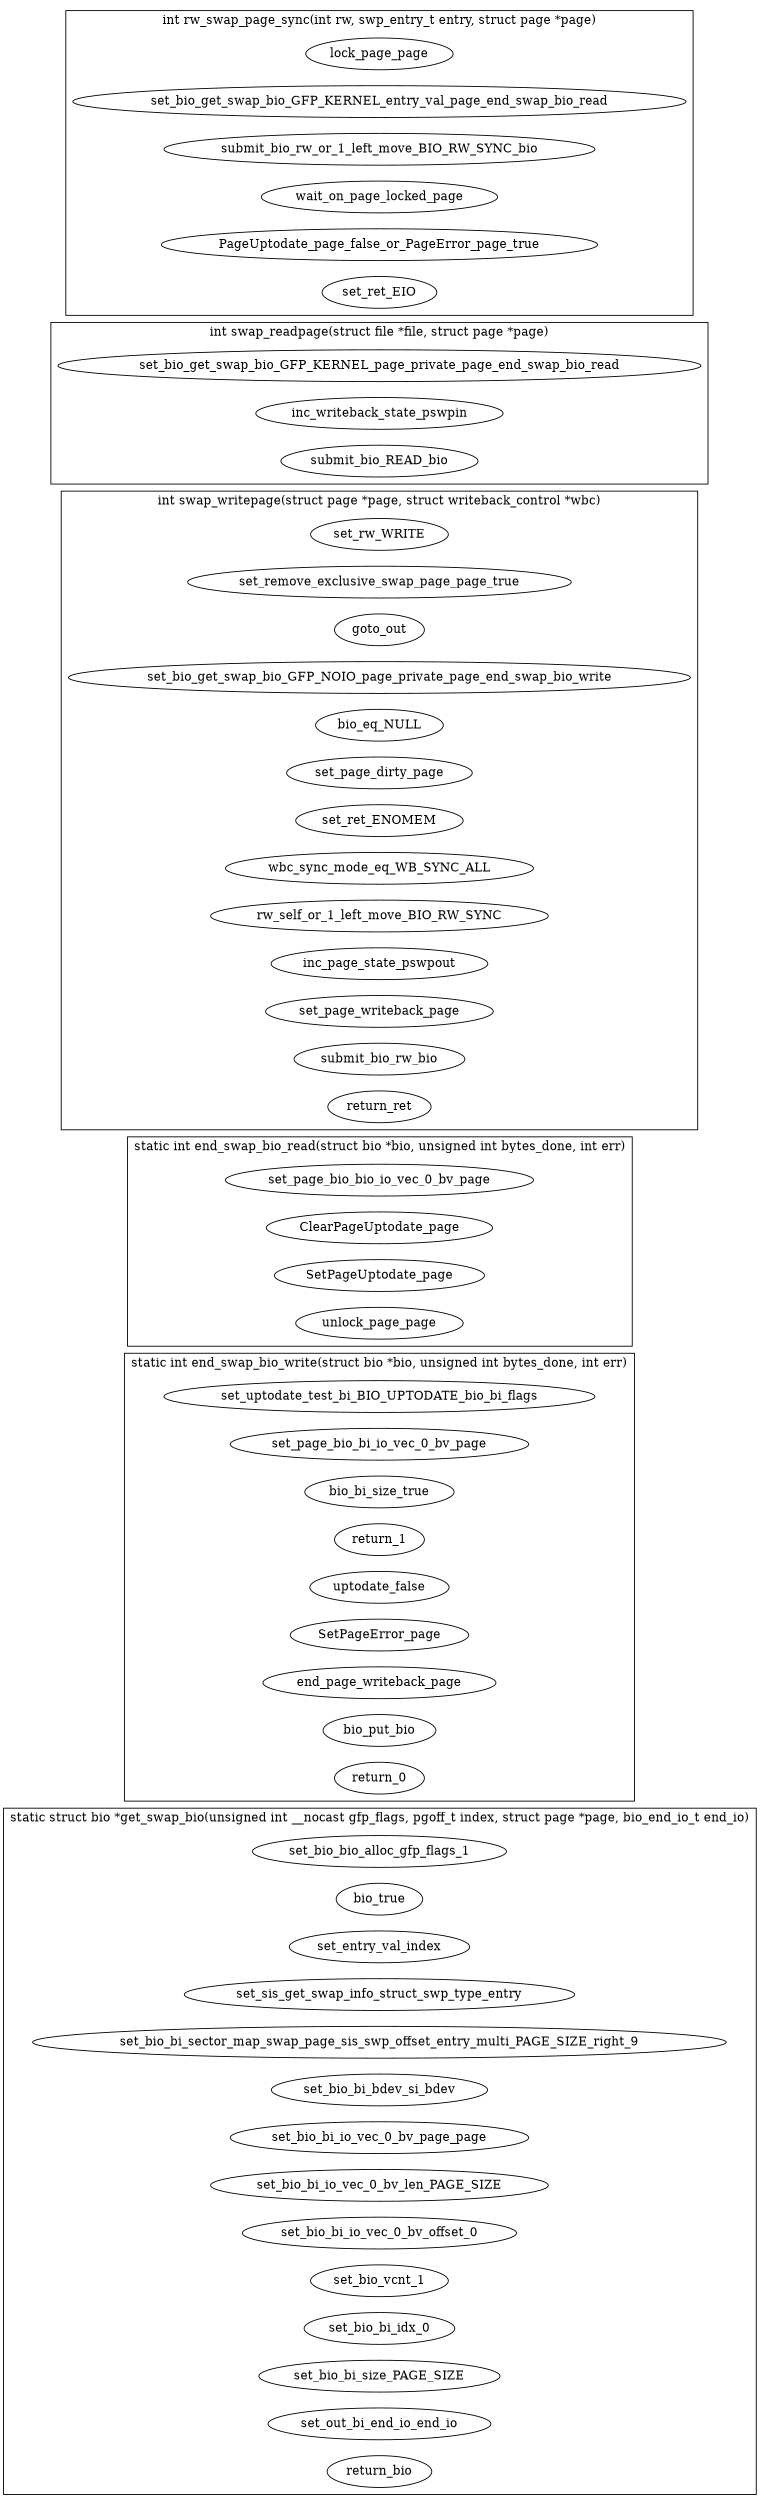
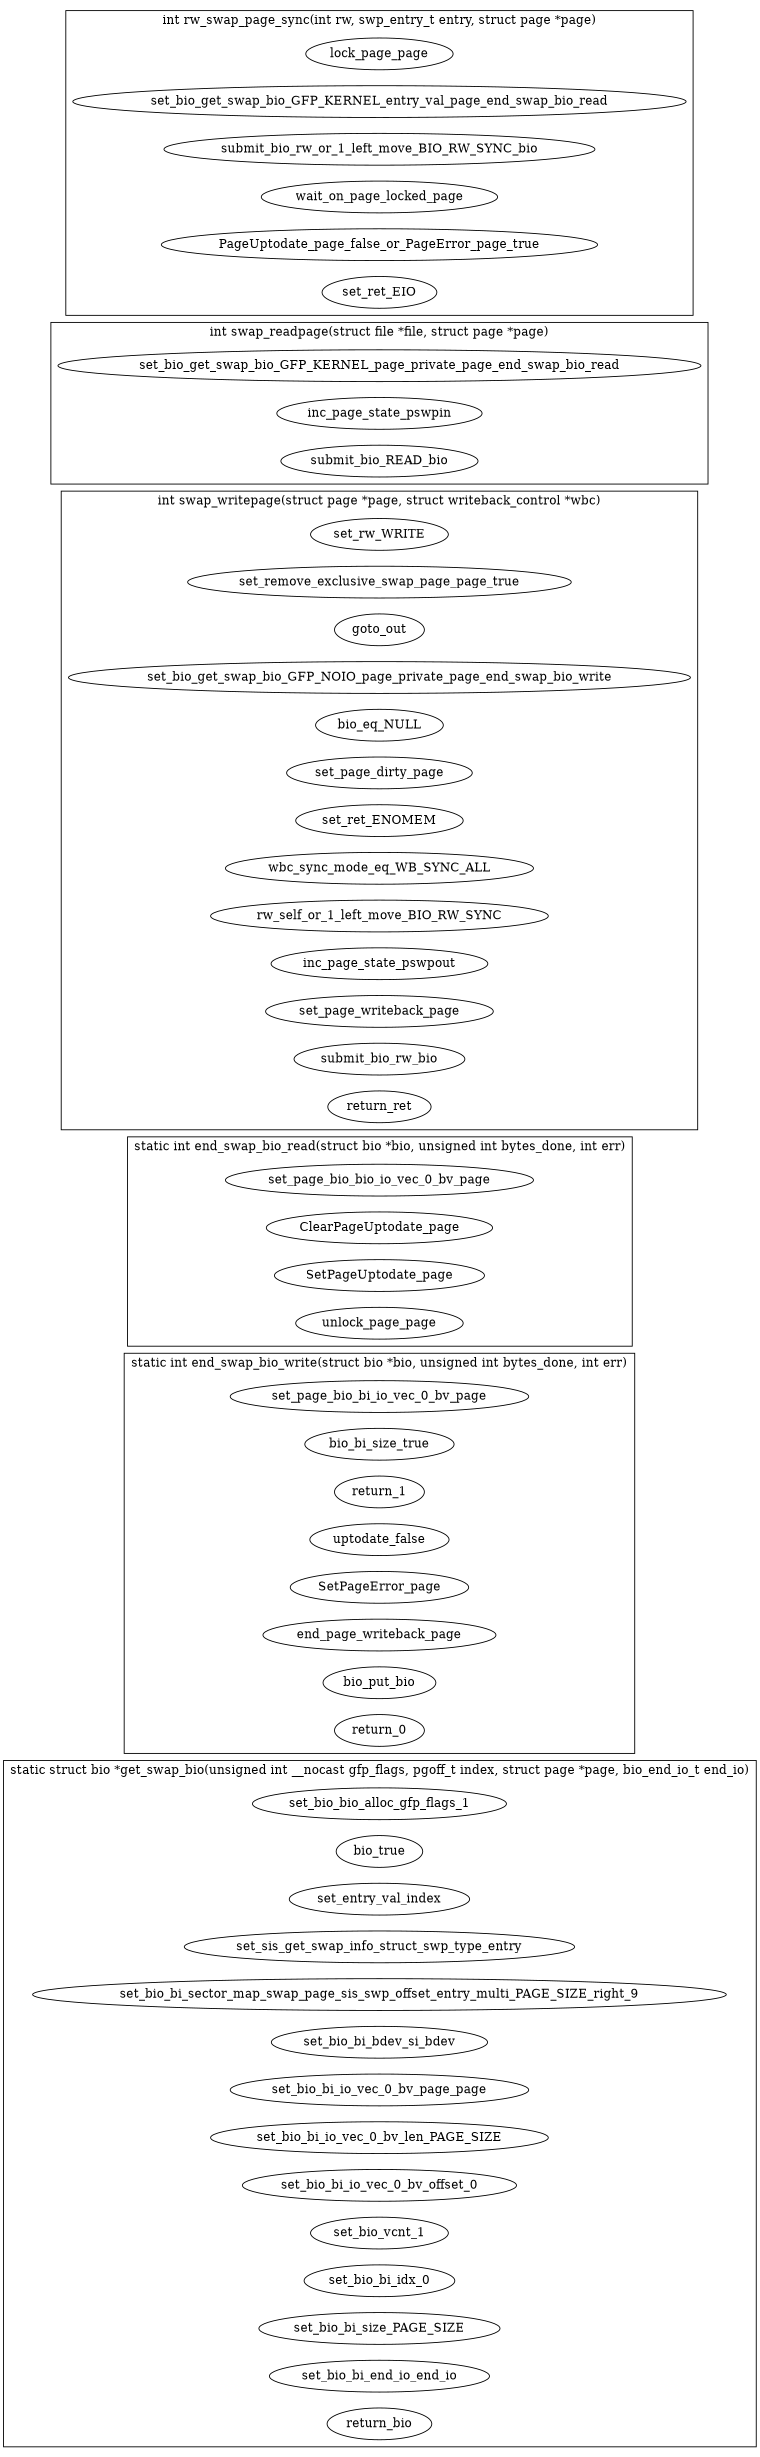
(379, 413) -> (379, 413)
(379, 1397) -> none
(379, 2424) -> (379, 2376)
